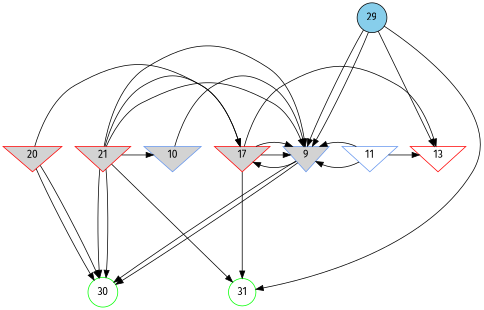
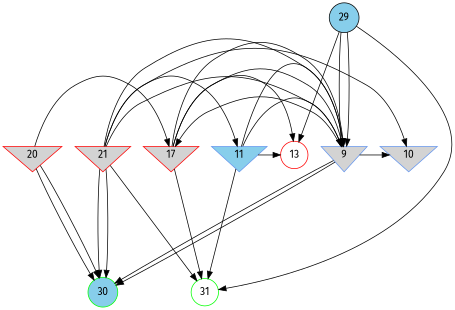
(169, 76) -> (172, 76)
(237, 76) -> (371, 155)
(370, 155) -> (239, 155)
(438, 155) -> (294, 155)
none -> (224, 215)
(103, 292) -> (103, 292)
